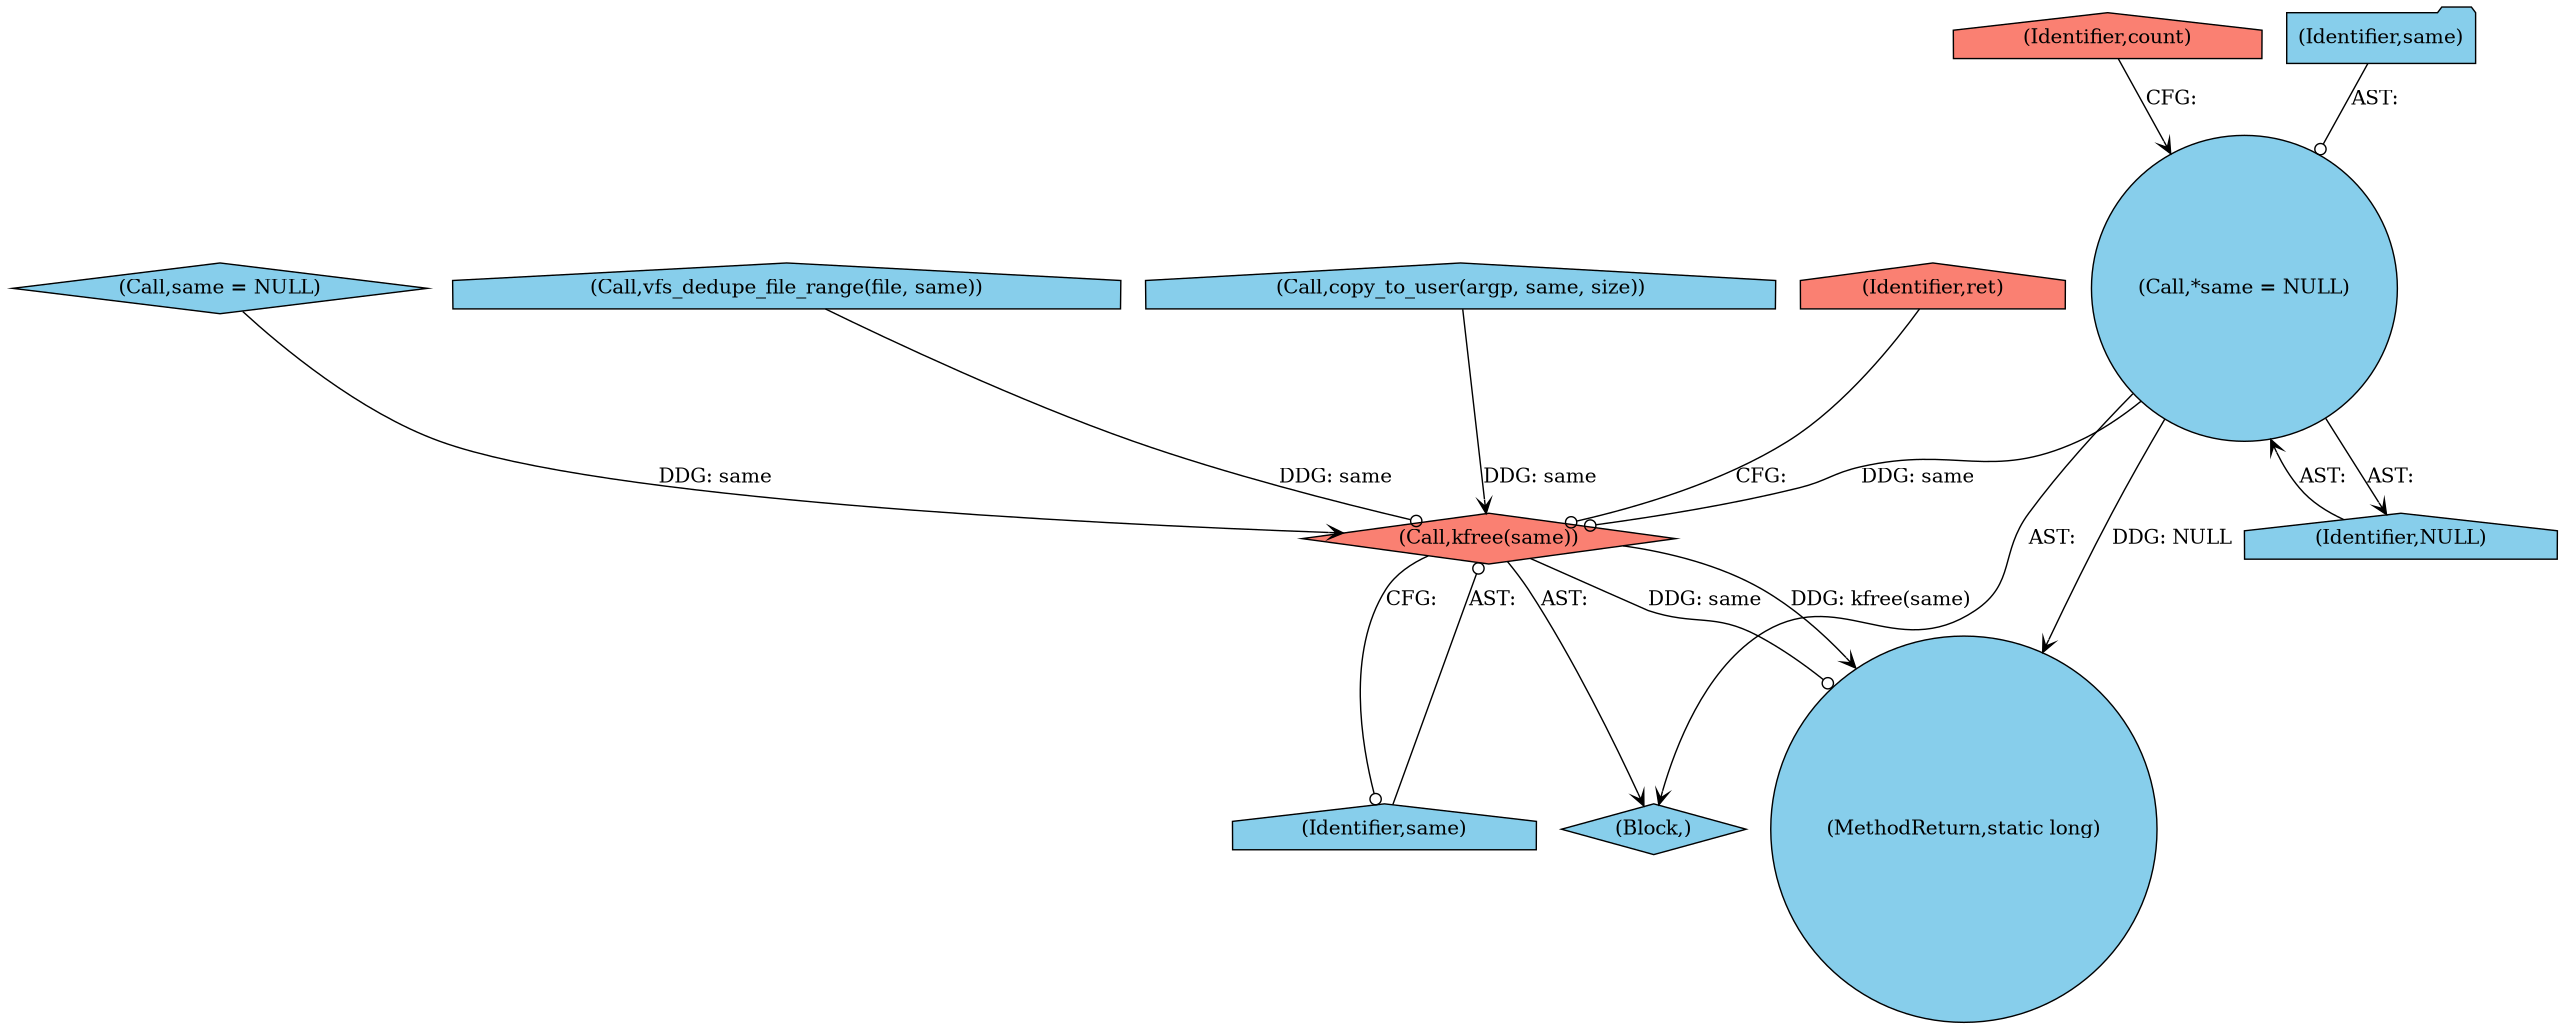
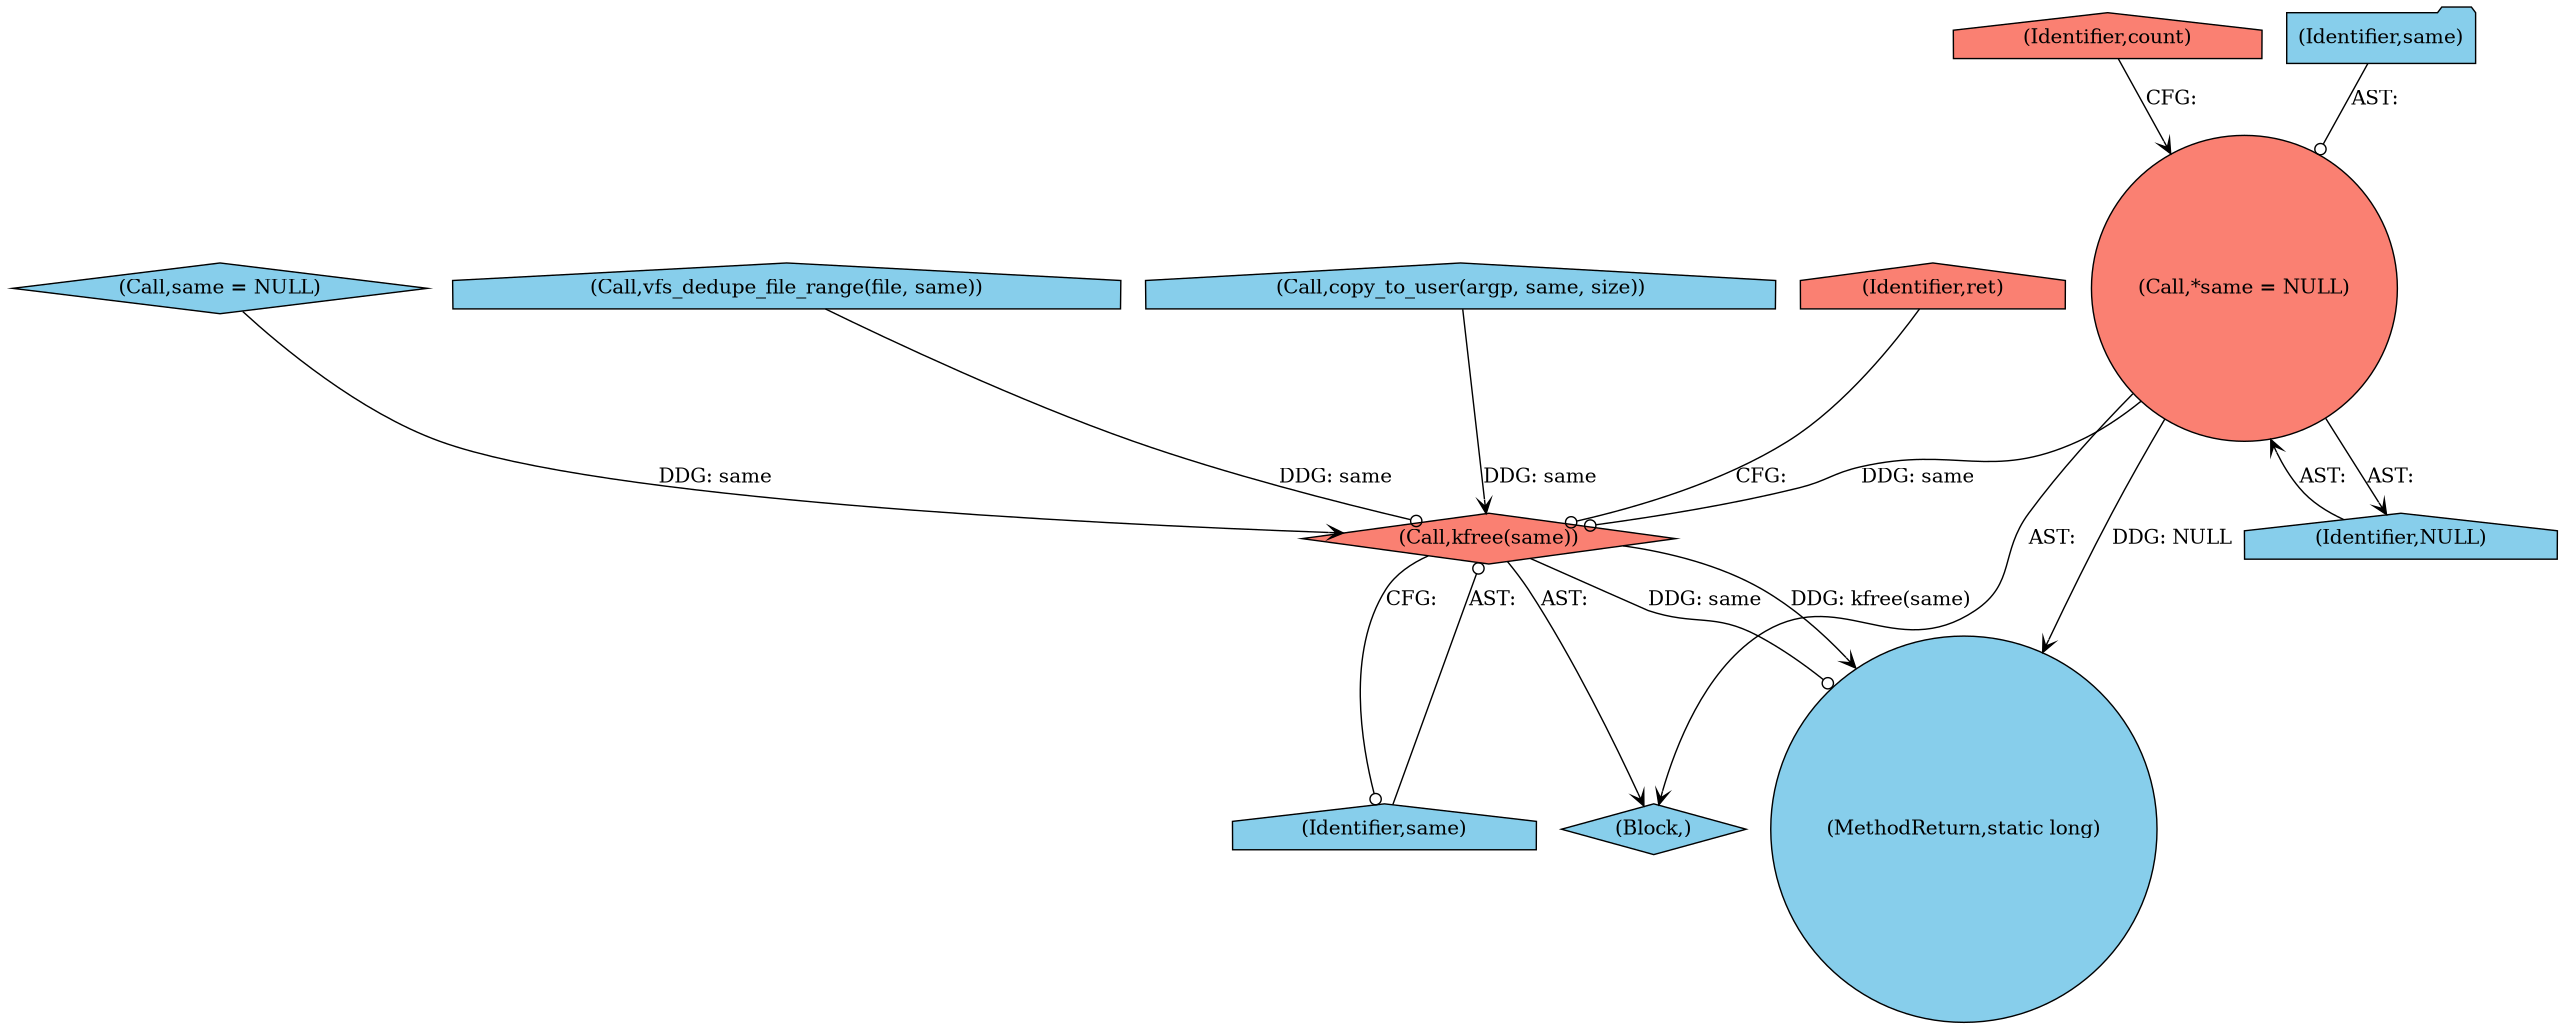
(2244, 288) -> (2244, 288)
